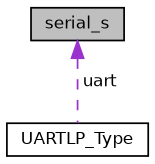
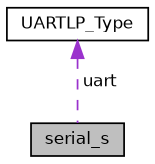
(78, 91) -> (78, 91)
